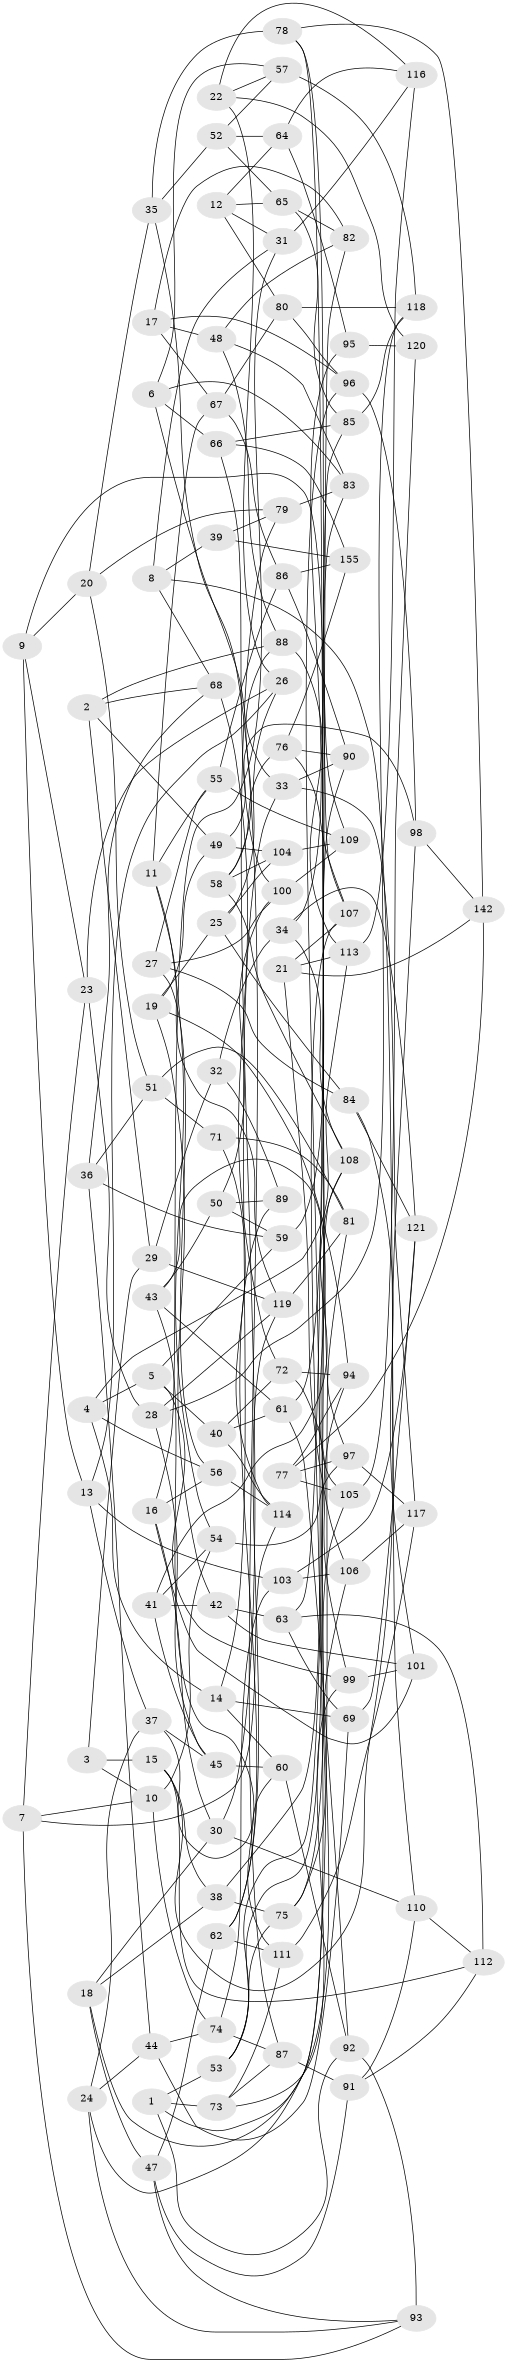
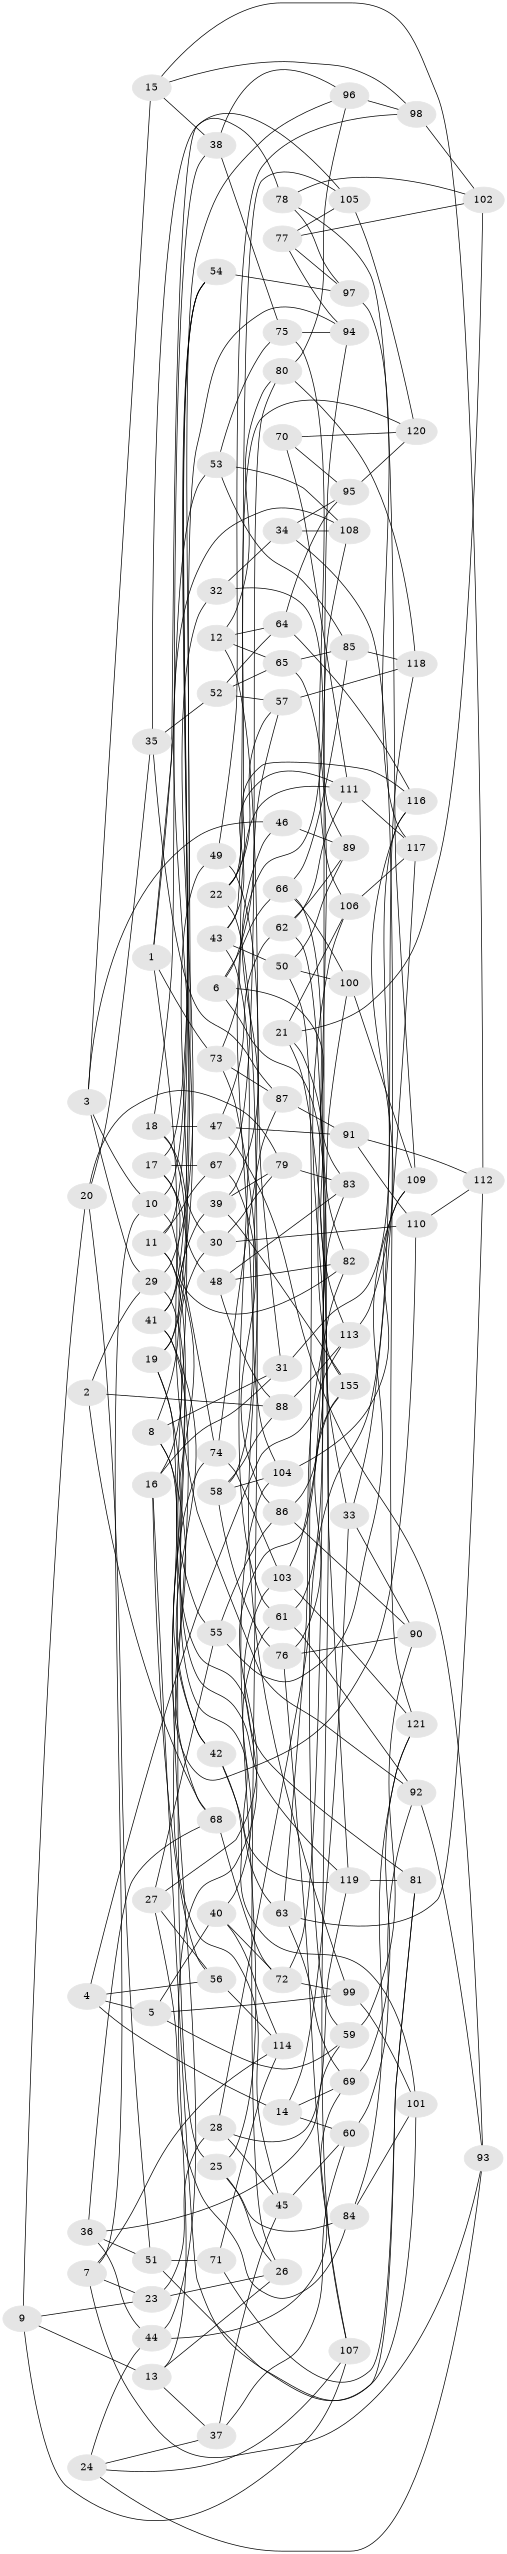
none -> (282, 437)
(152, 776) -> none
none -> (282, 823)
(484, 910) -> (484, 200)
